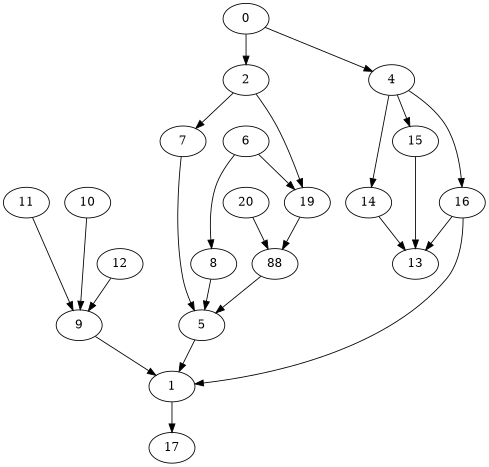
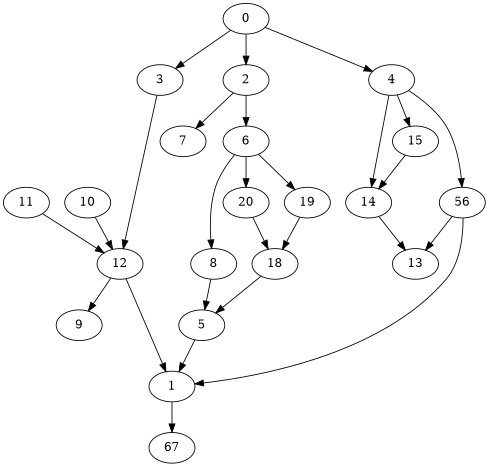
none -> (160, 80)
(281, 135) -> (246, 107)
none -> (246, 168)
(415, 198) -> (395, 169)
(462, 203) -> (462, 203)
(178, 231) -> none
(51, 260) -> (70, 231)
(84, 260) -> (102, 229)
(275, 264) -> (275, 264)
(122, 354) -> (144, 321)
(172, 448) -> (172, 448)
